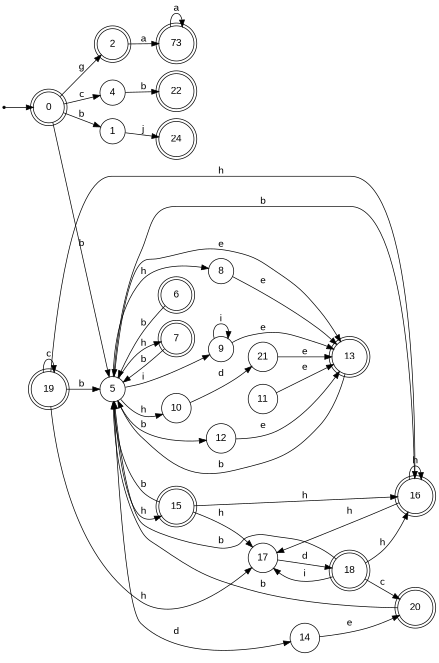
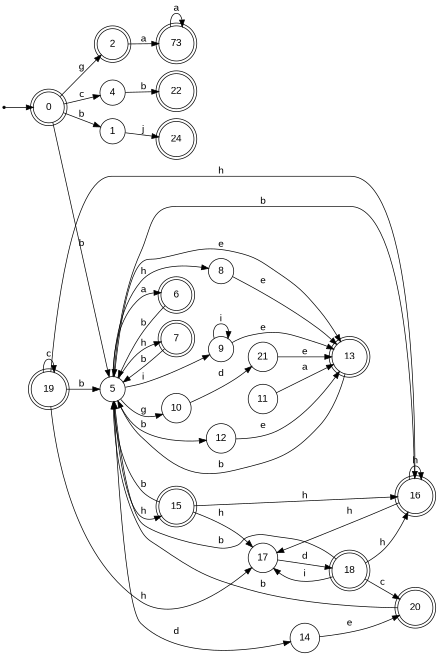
none -> (129, 312)
(305, 367) -> (305, 367)
(144, 410) -> (144, 410)
